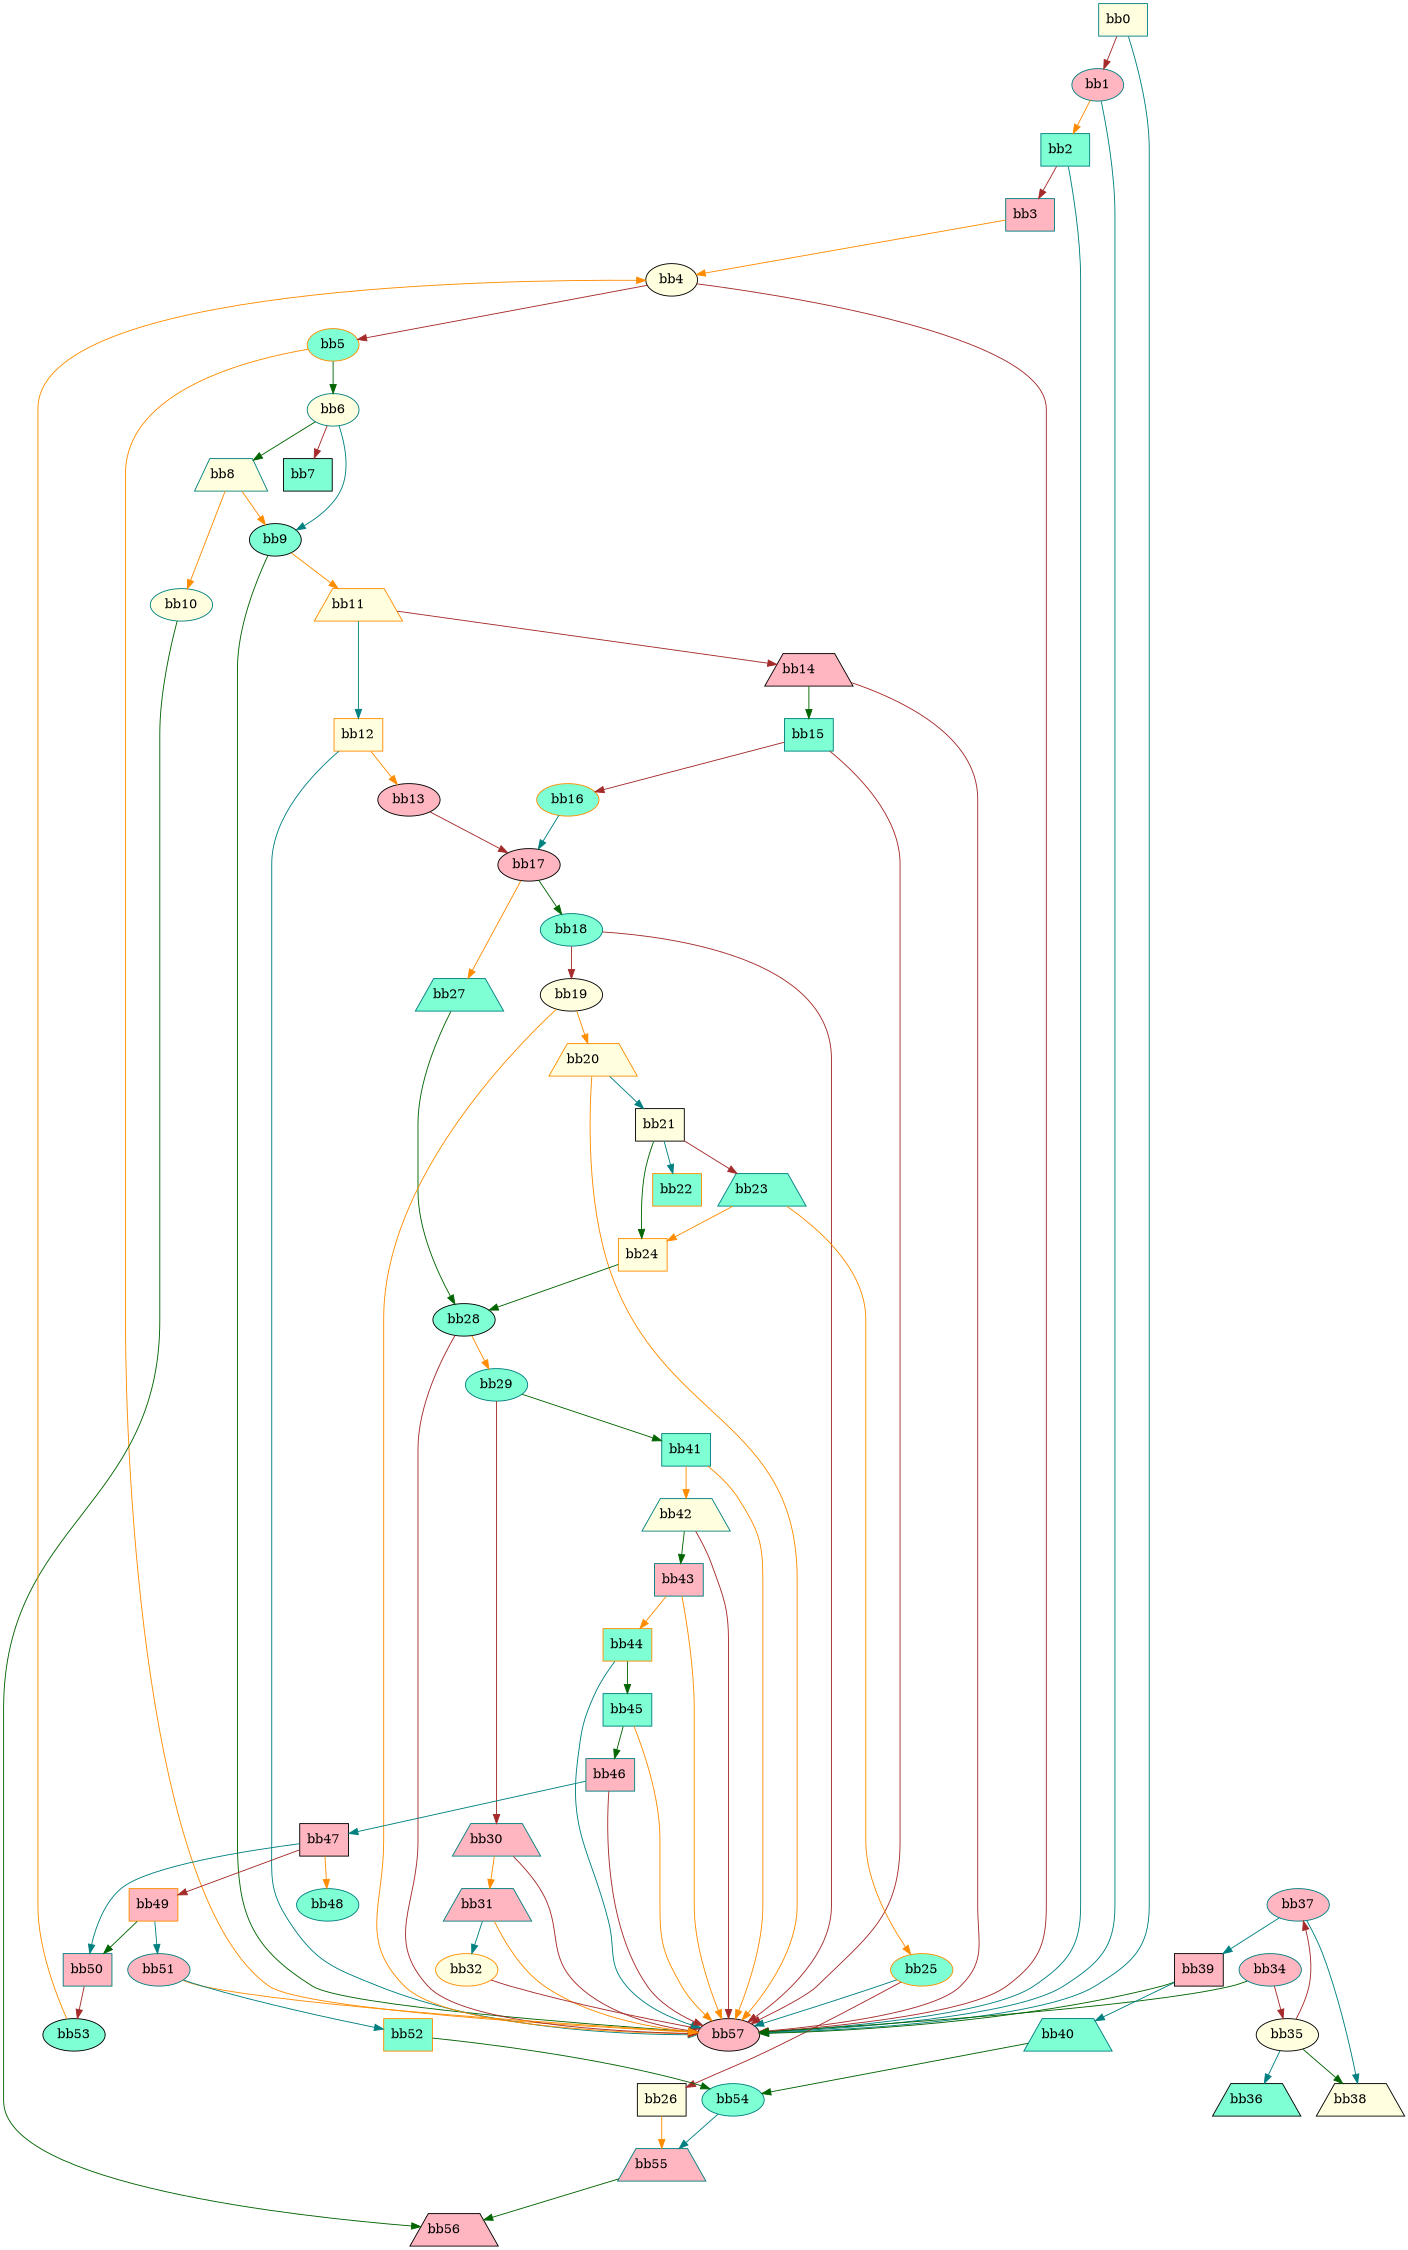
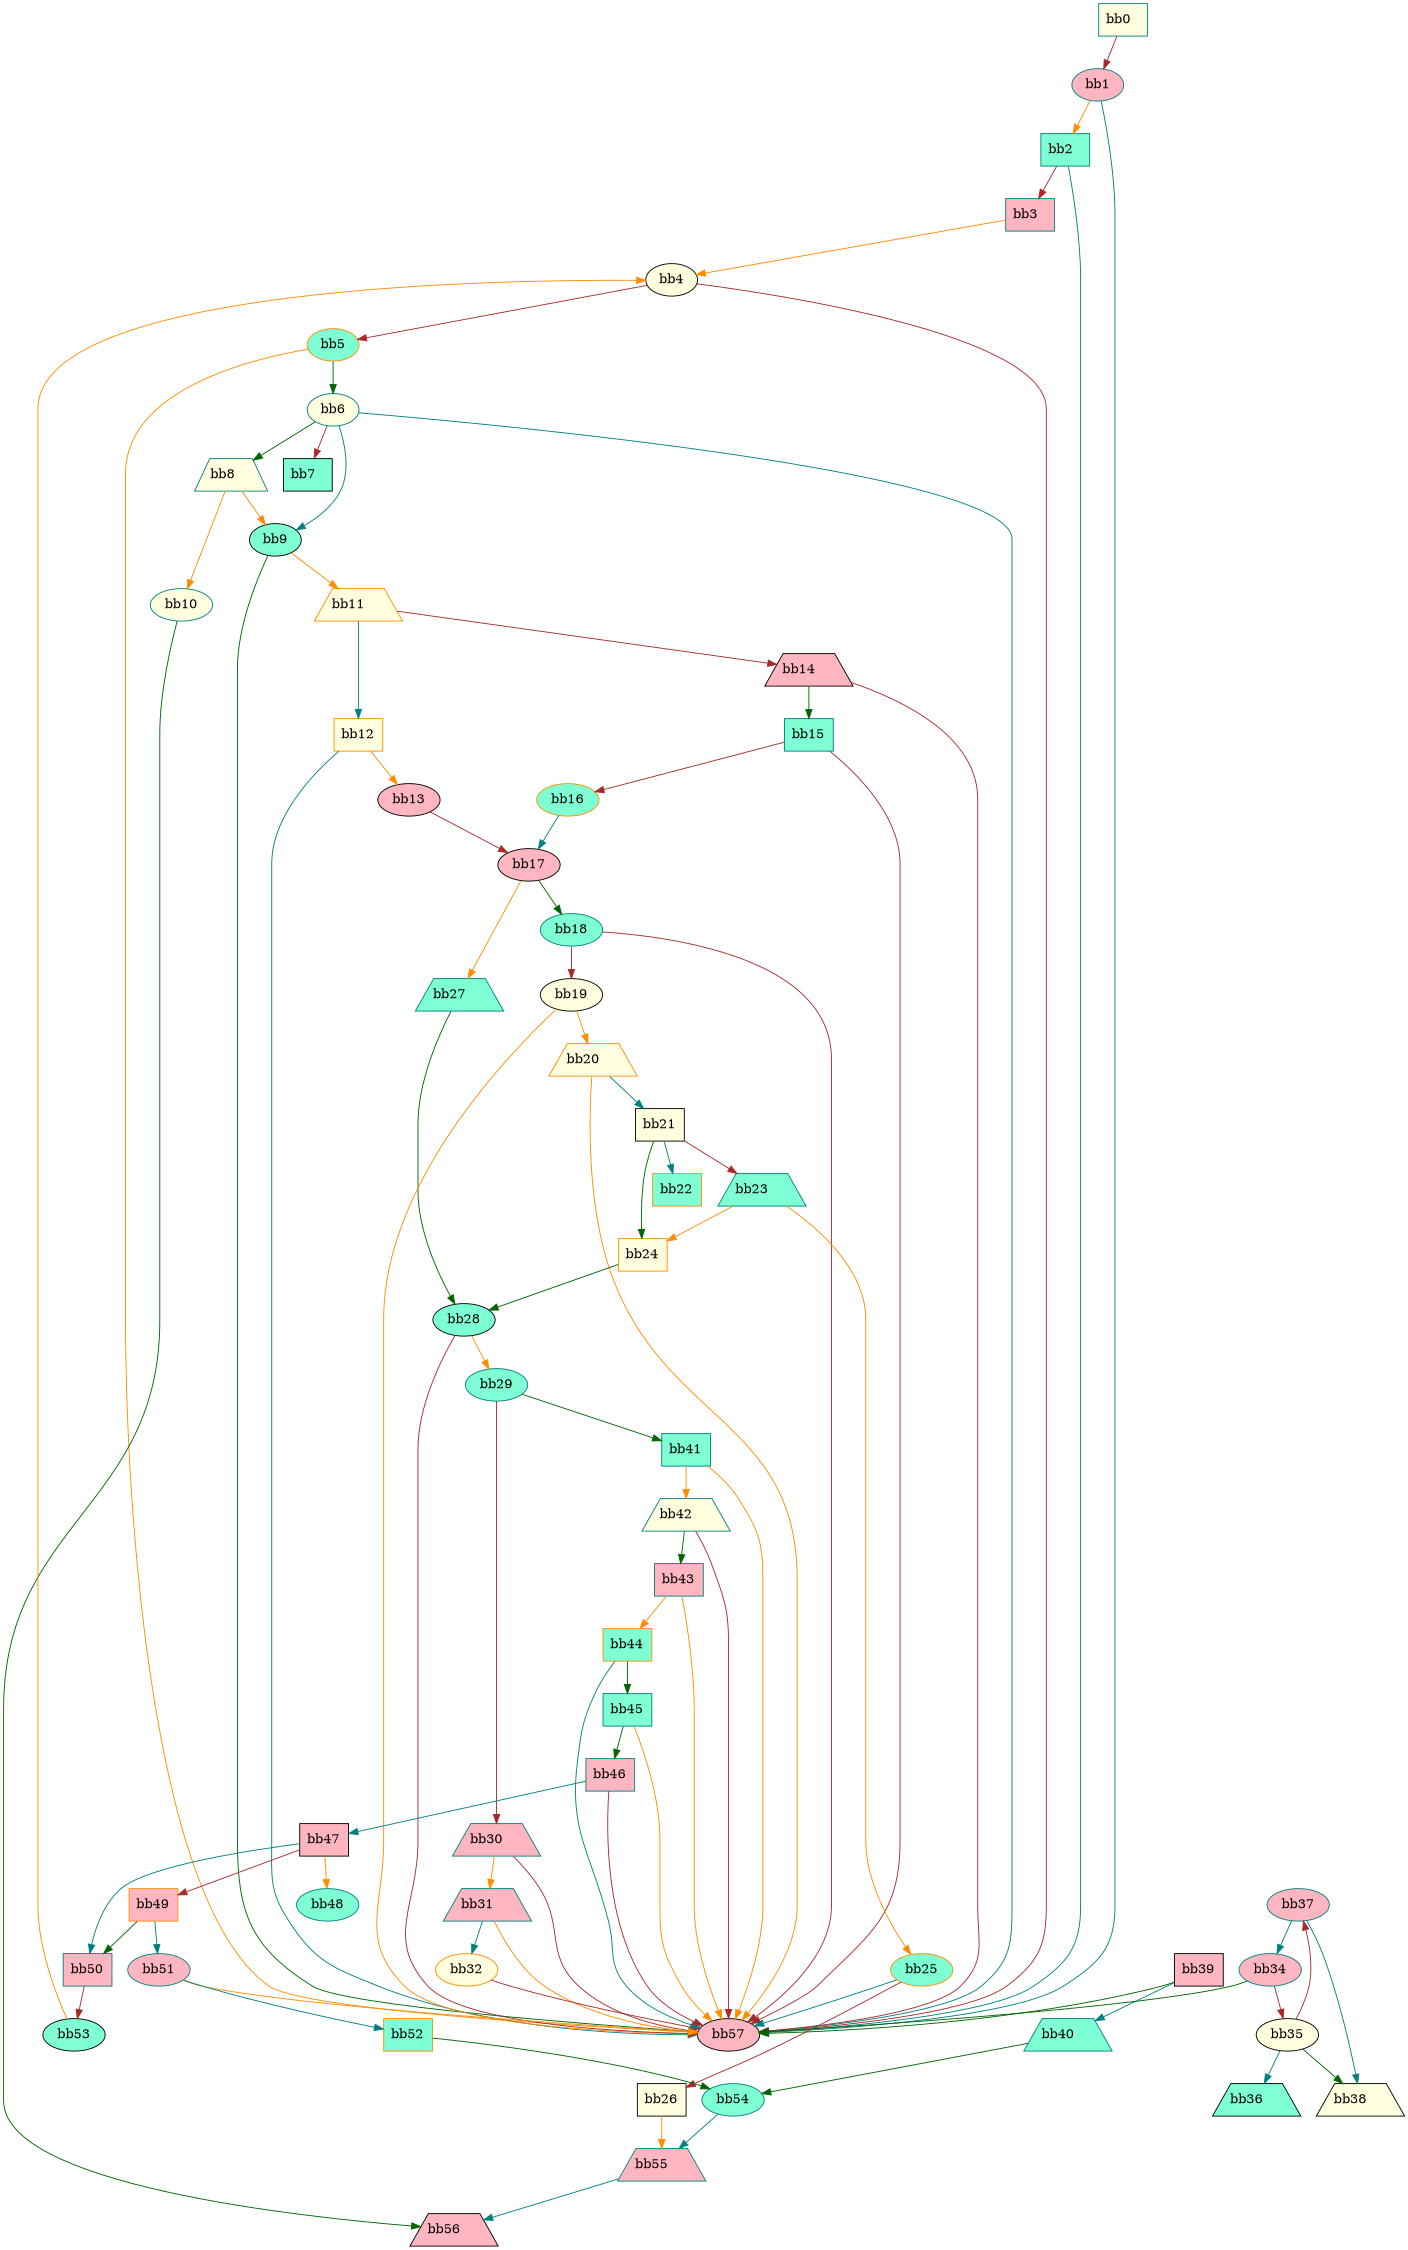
(1149, 1187) -> (1012, 1040)
(1255, 1933) -> (1286, 1933)
(556, 2198) -> (556, 2198)
